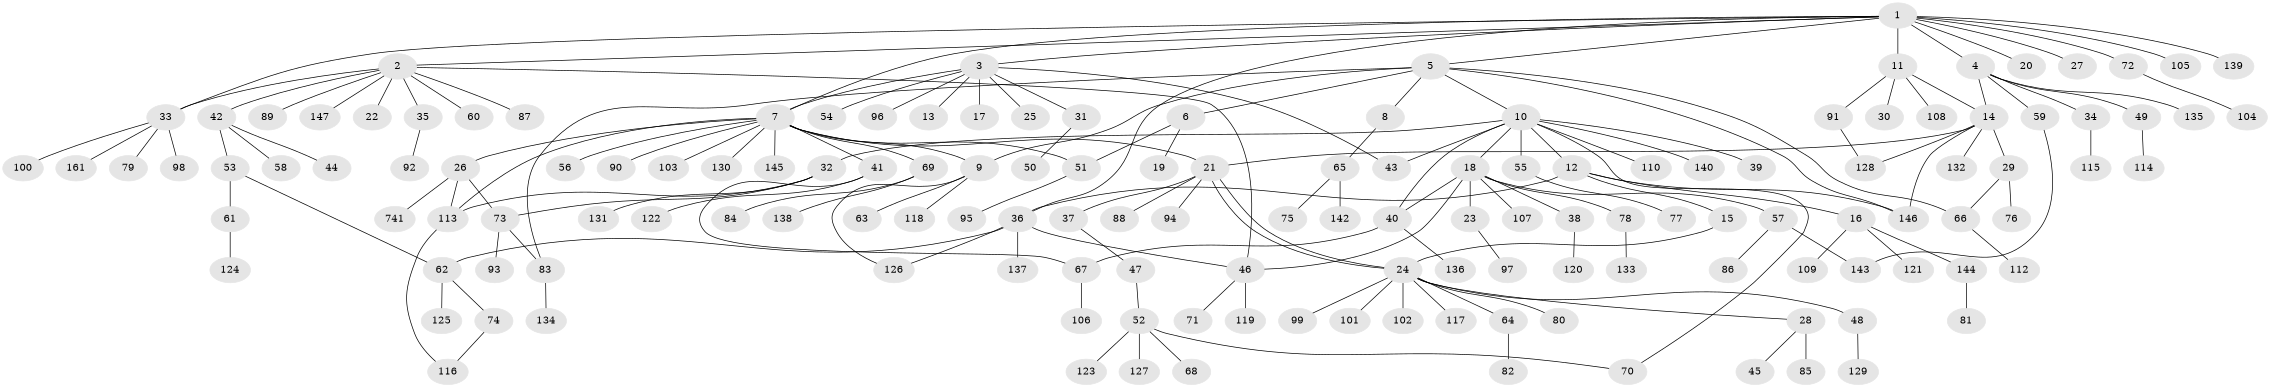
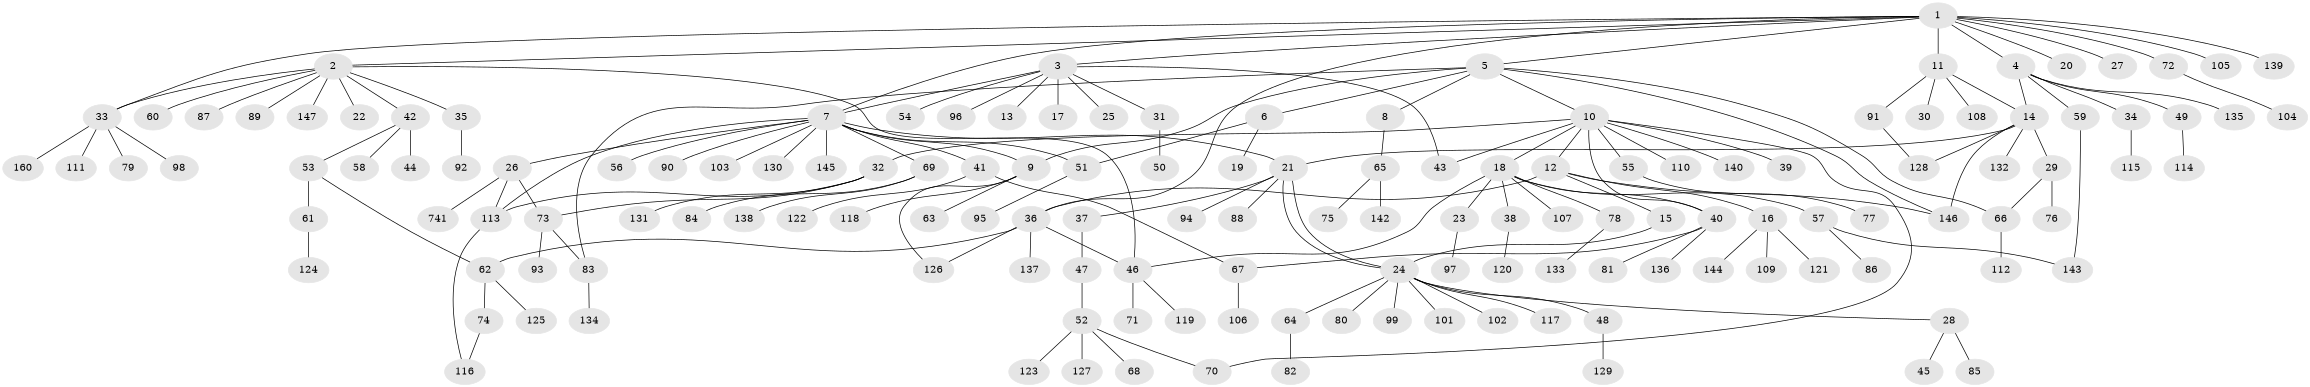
(23, 168) -> (23, 168)
(76, 168) -> (76, 168)
(1966, 296) -> (1662, 245)
